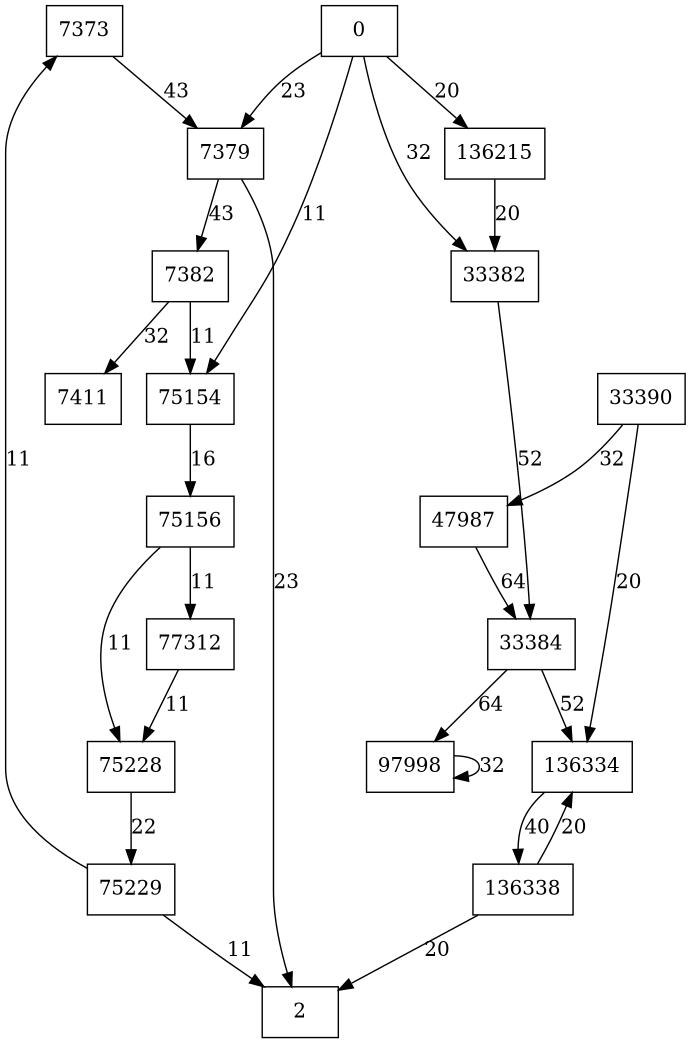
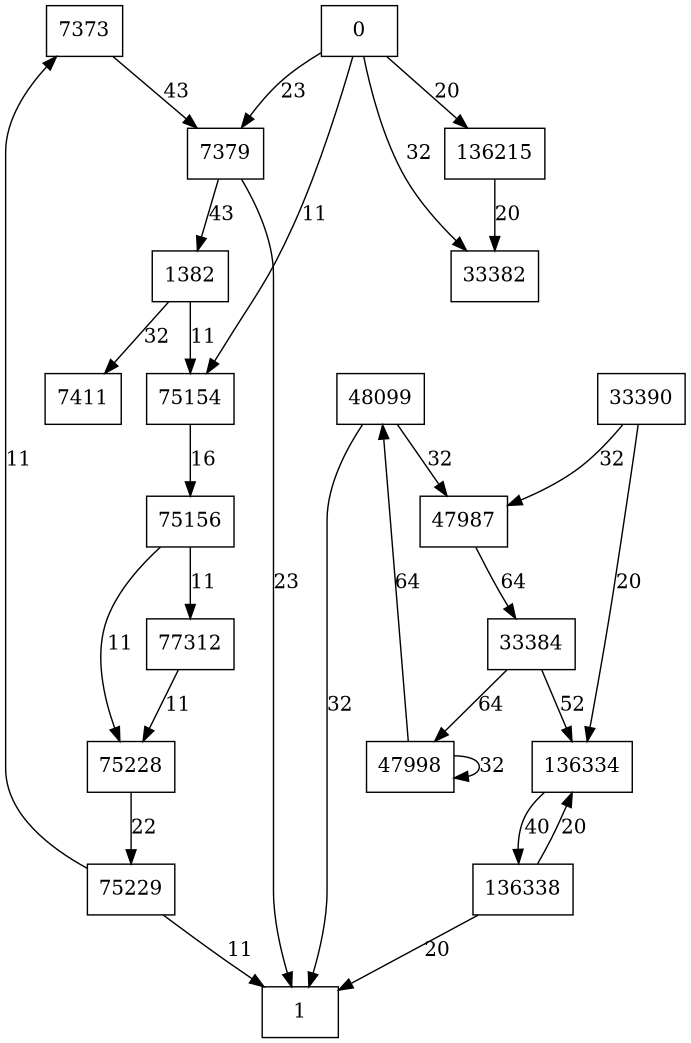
(190, 276) -> (190, 276)
none -> (381, 399)
(516, 453) -> none
(410, 767) -> (410, 767)
(300, 1012) -> (300, 1012)
